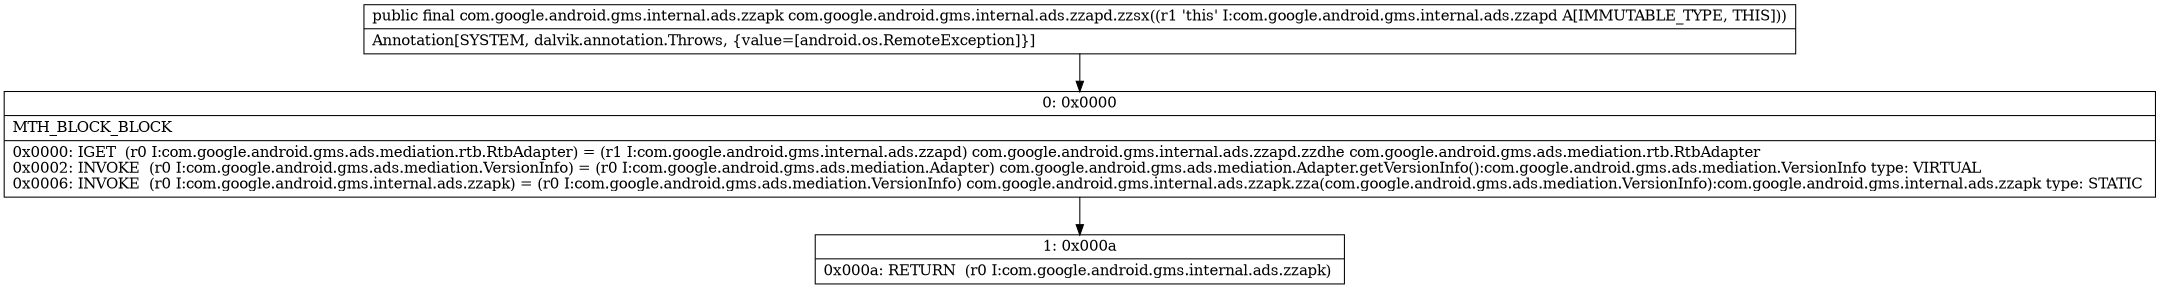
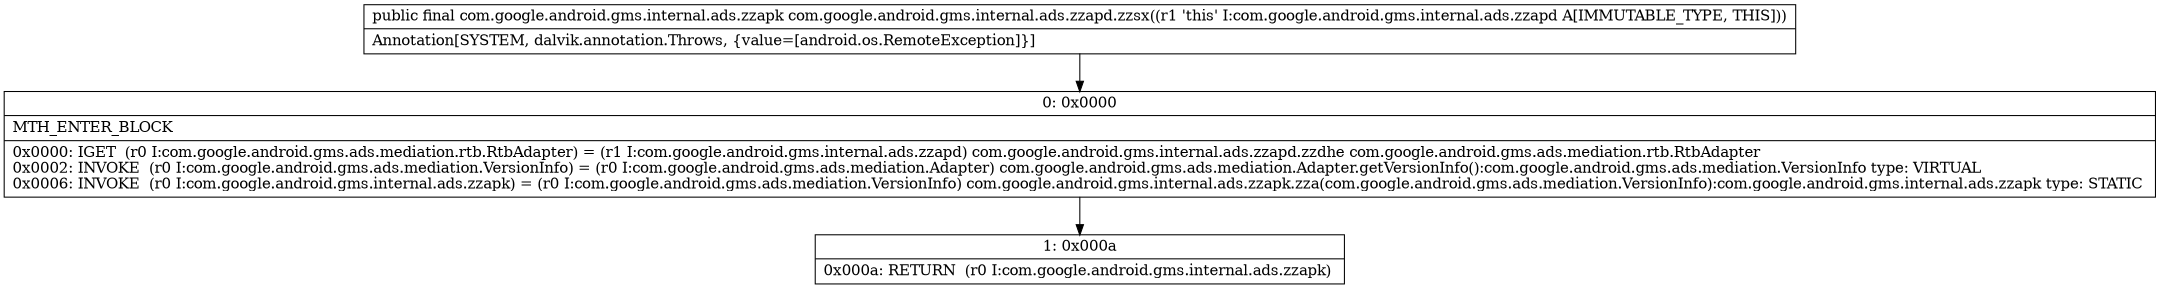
(93, 128) -> (93, 128)
